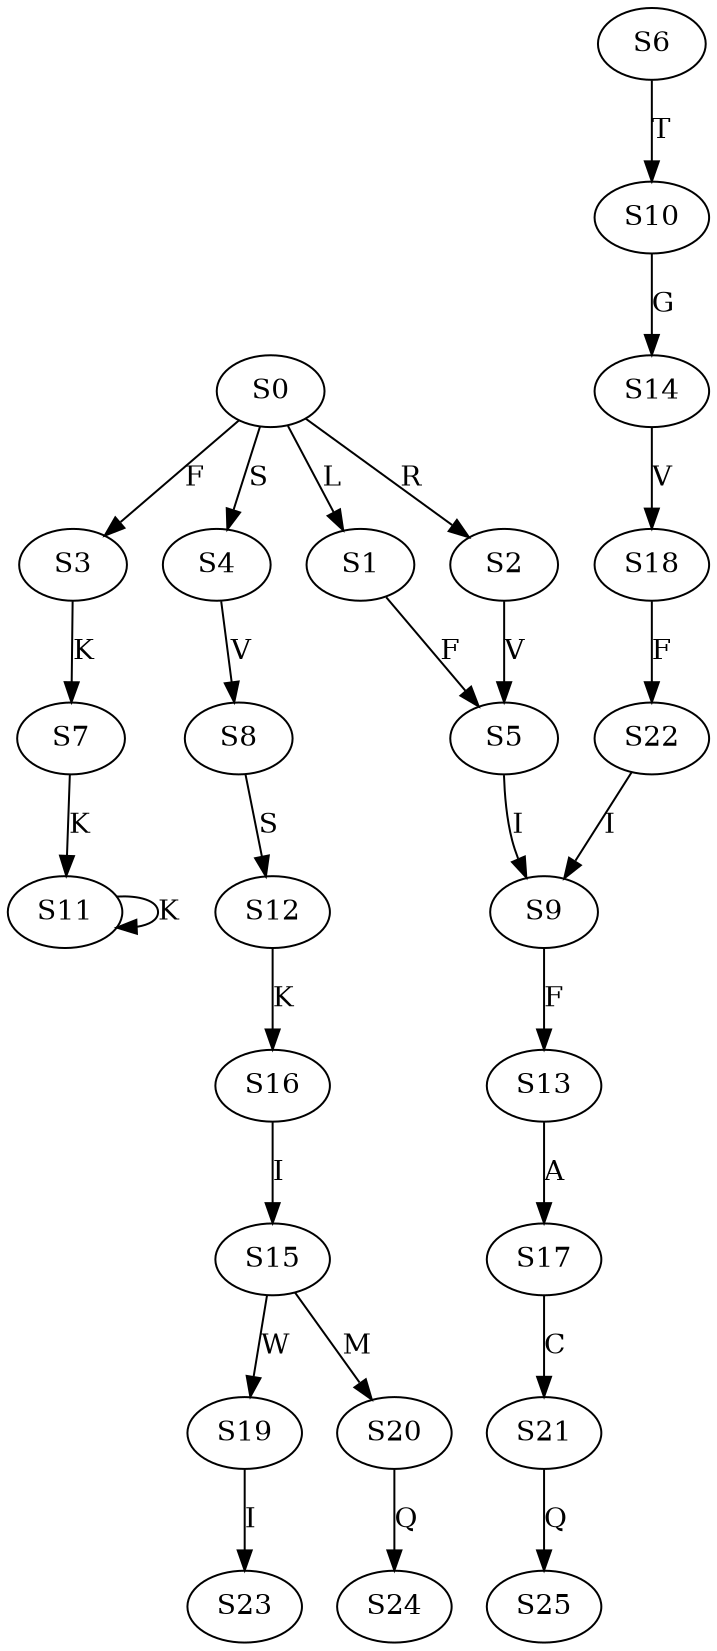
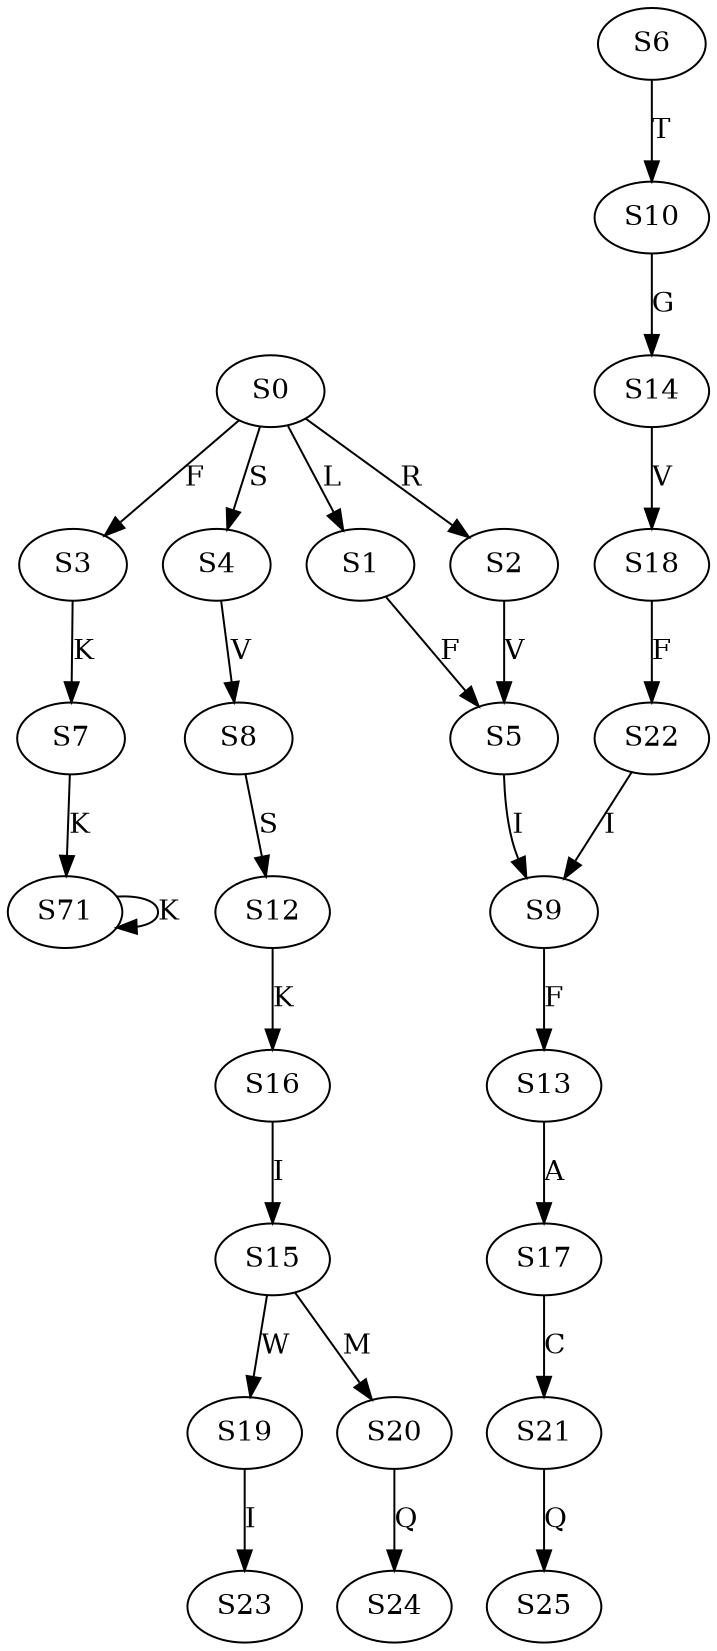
(65, 912) -> (65, 912)
